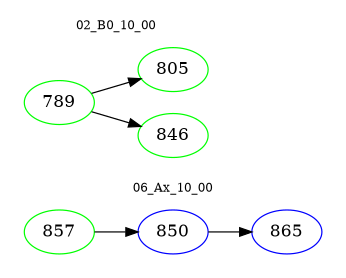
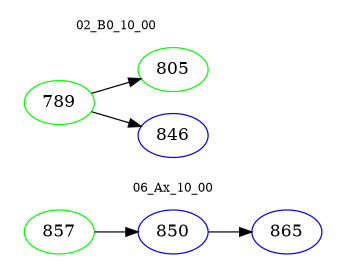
(173, 136) -> (173, 136)
